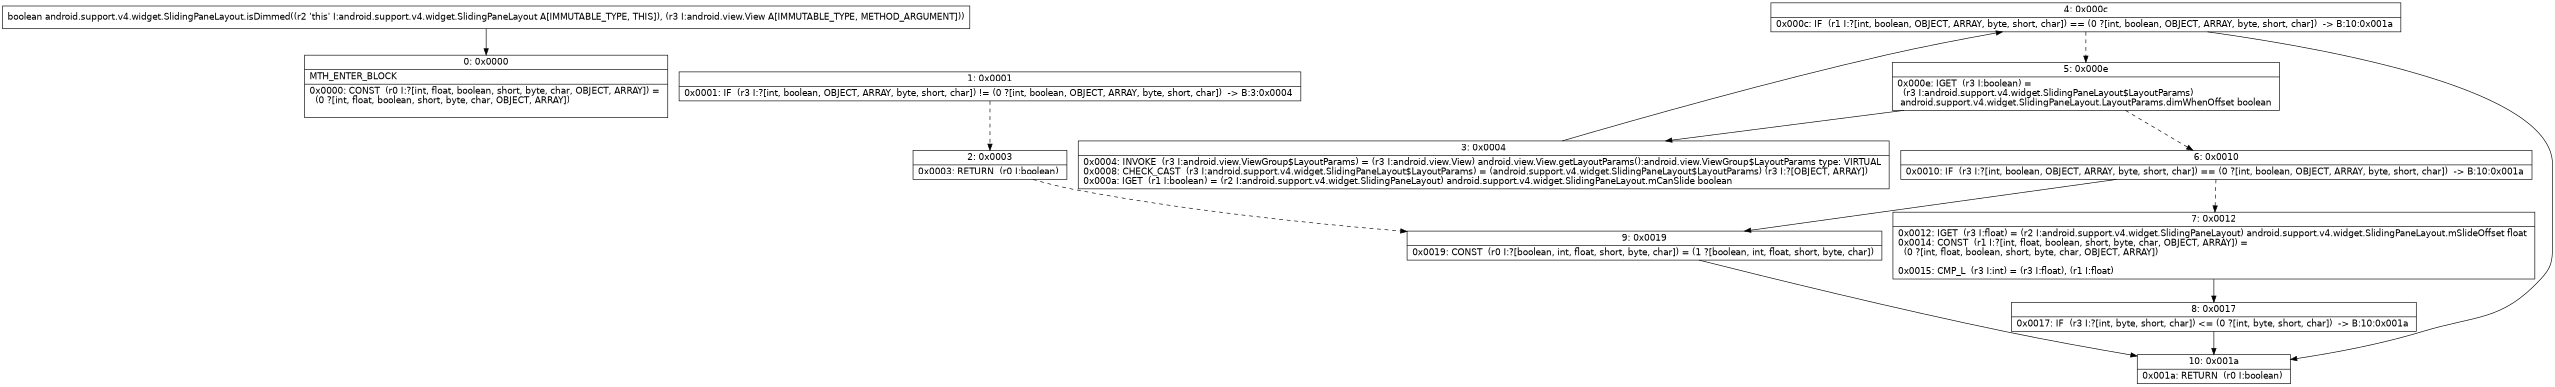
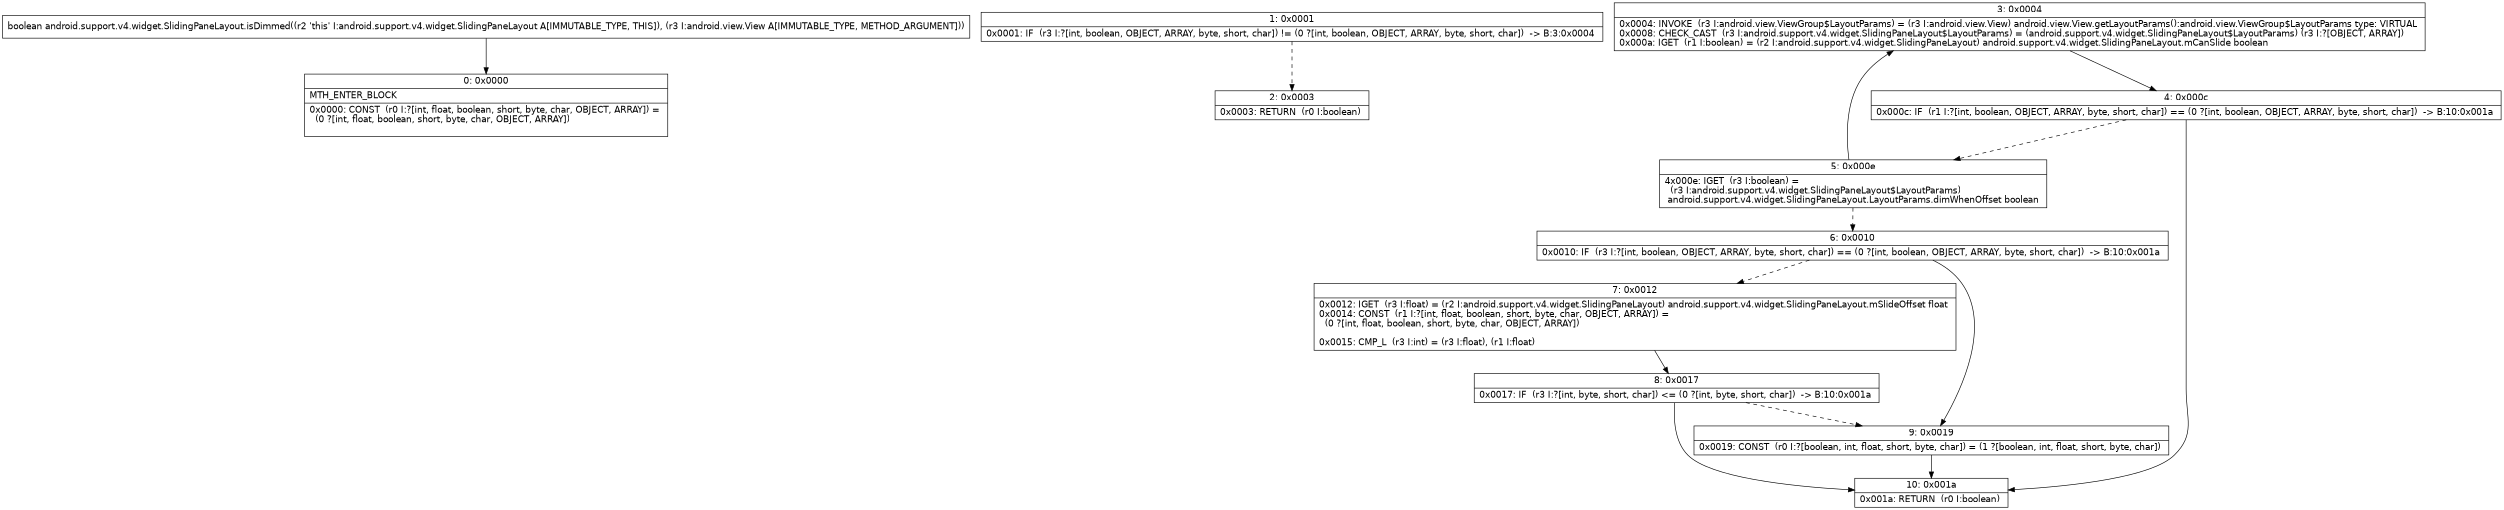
(1966, 84) -> (1733, 181)
(1216, 212) -> (1801, 414)
